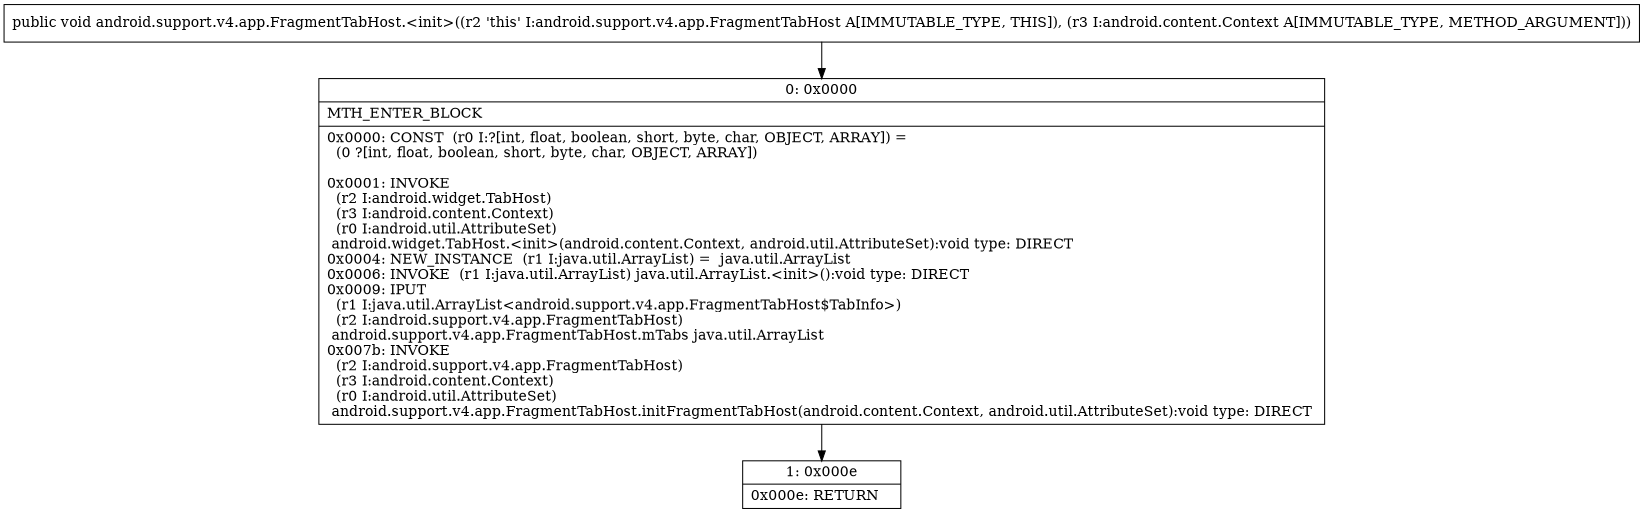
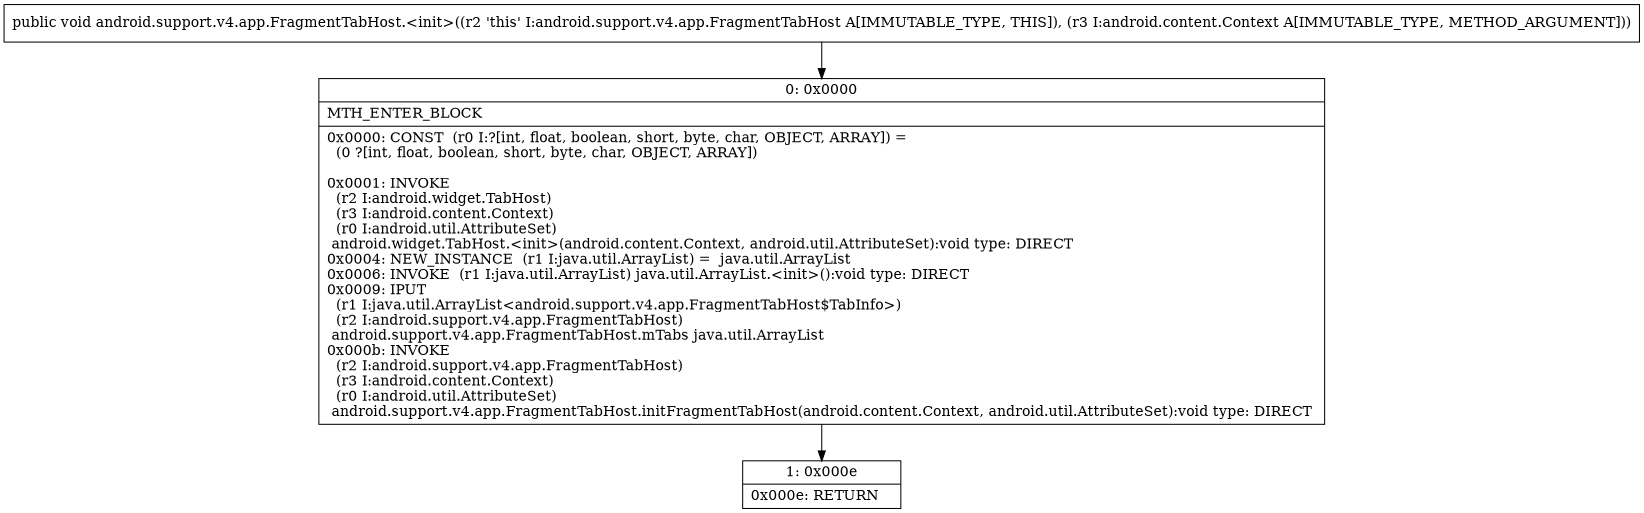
(393, 351) -> (393, 351)
